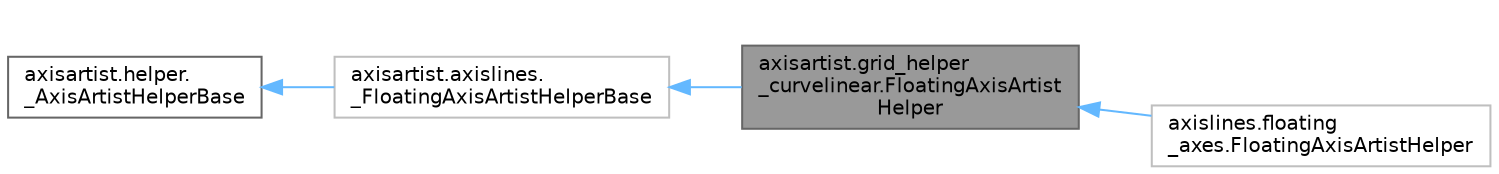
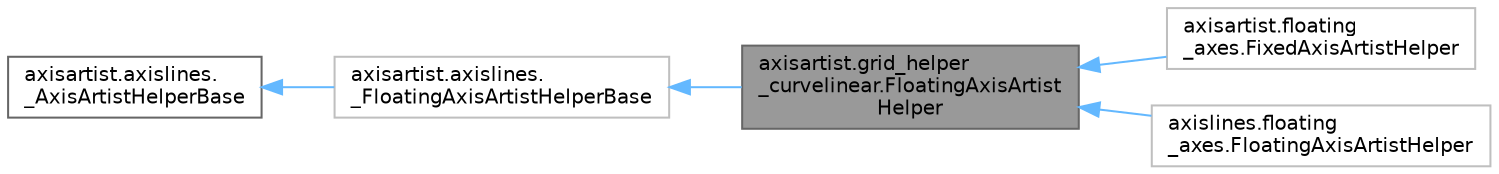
none -> (1321, 39)
(135, 87) -> (135, 87)
